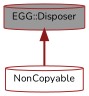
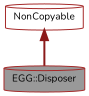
(44, 53) -> (44, 53)
